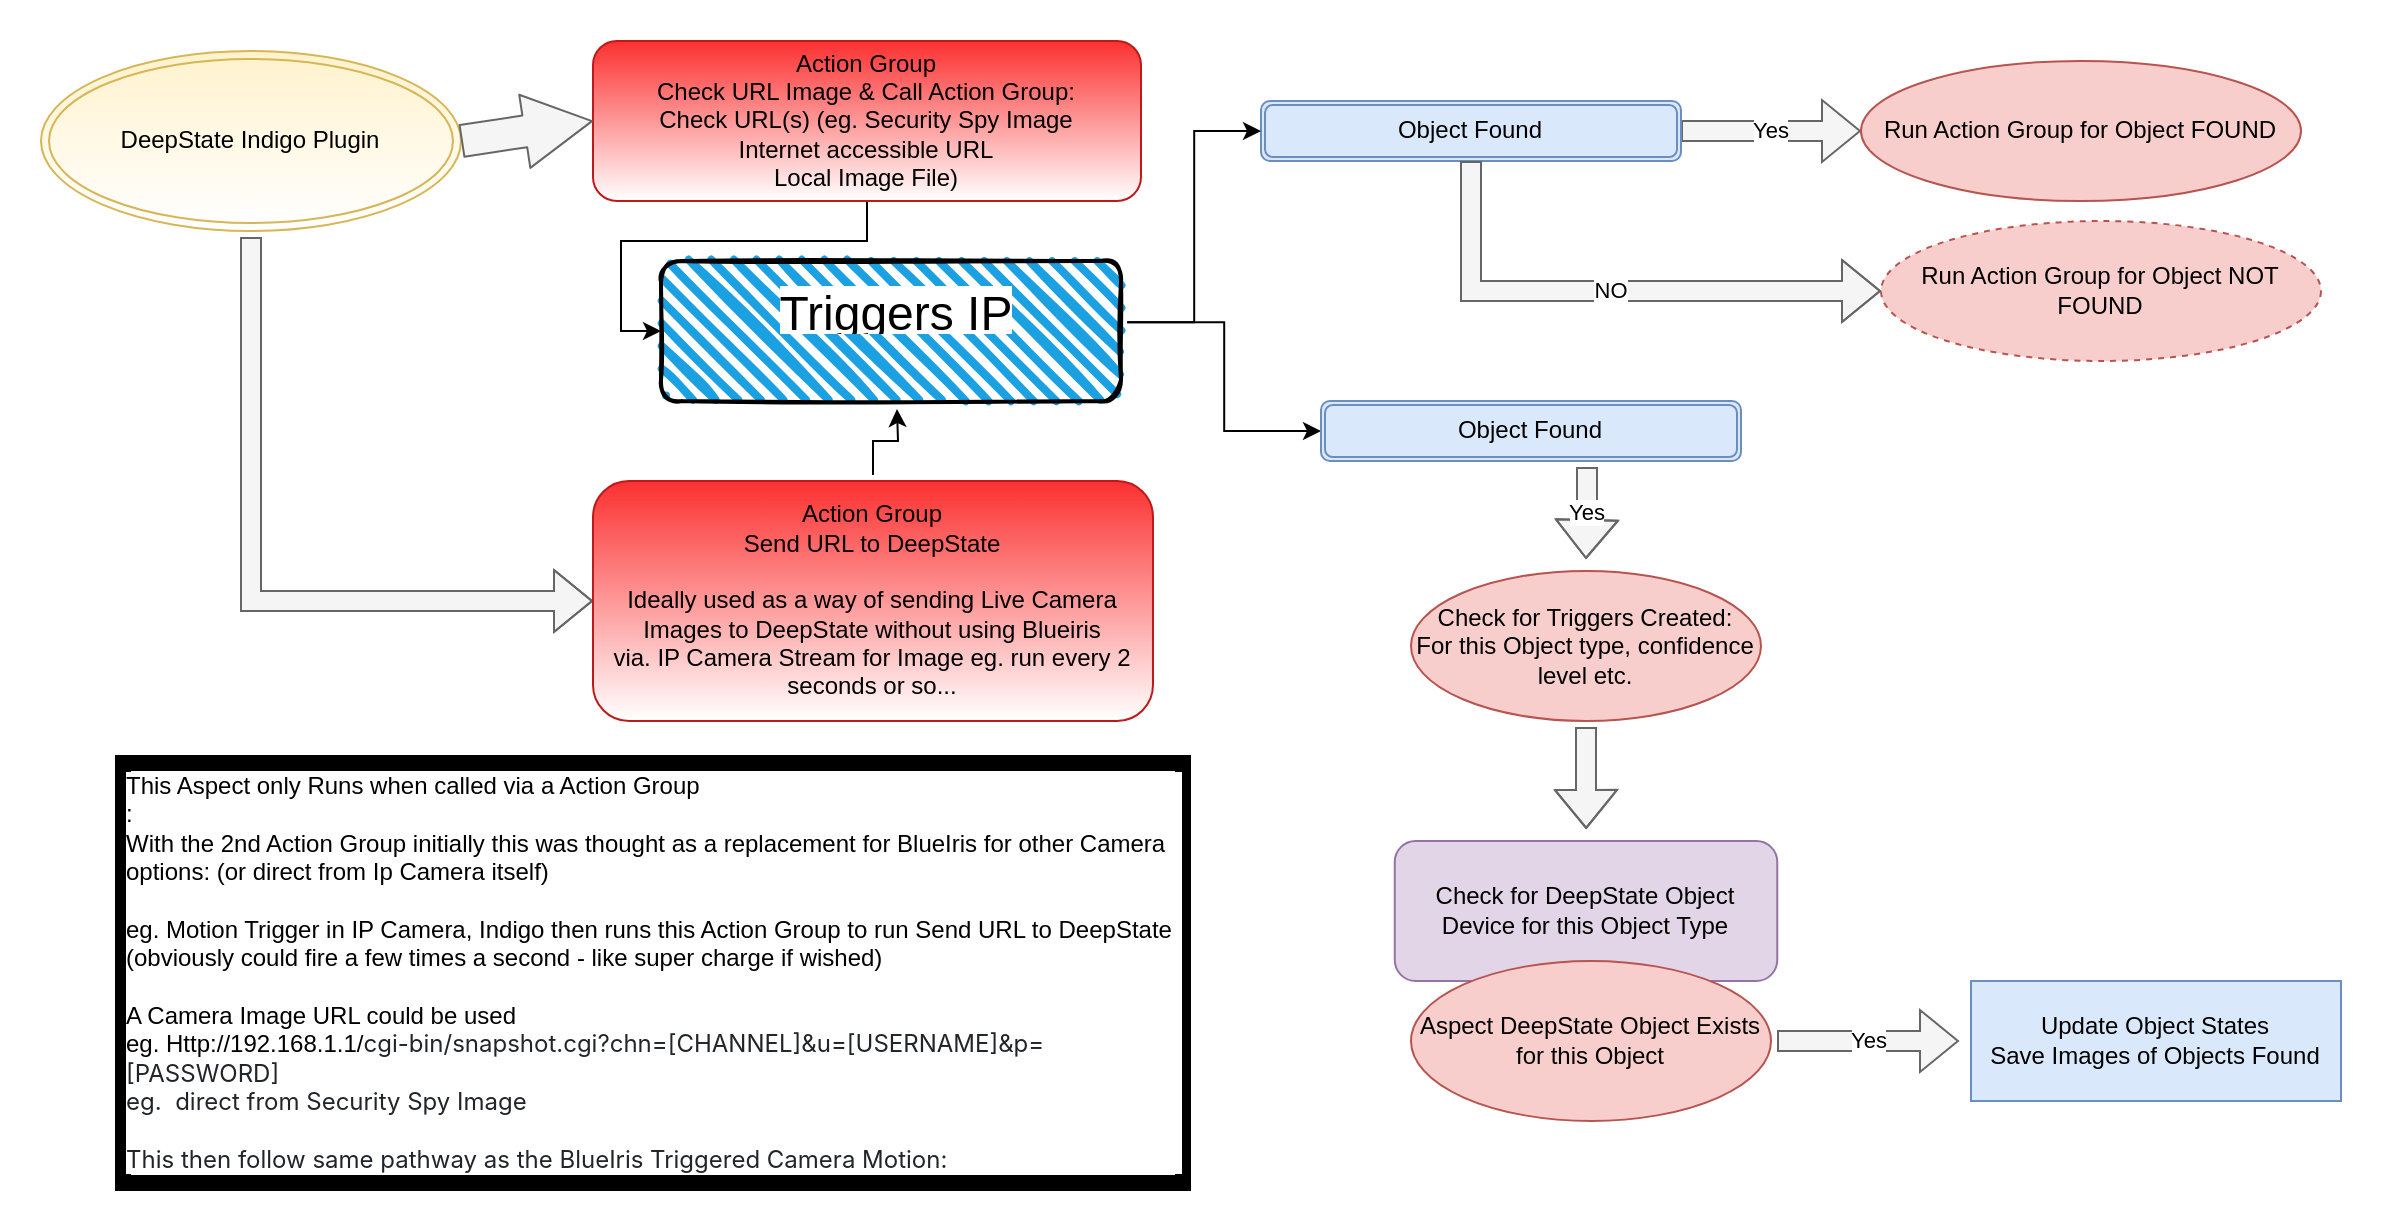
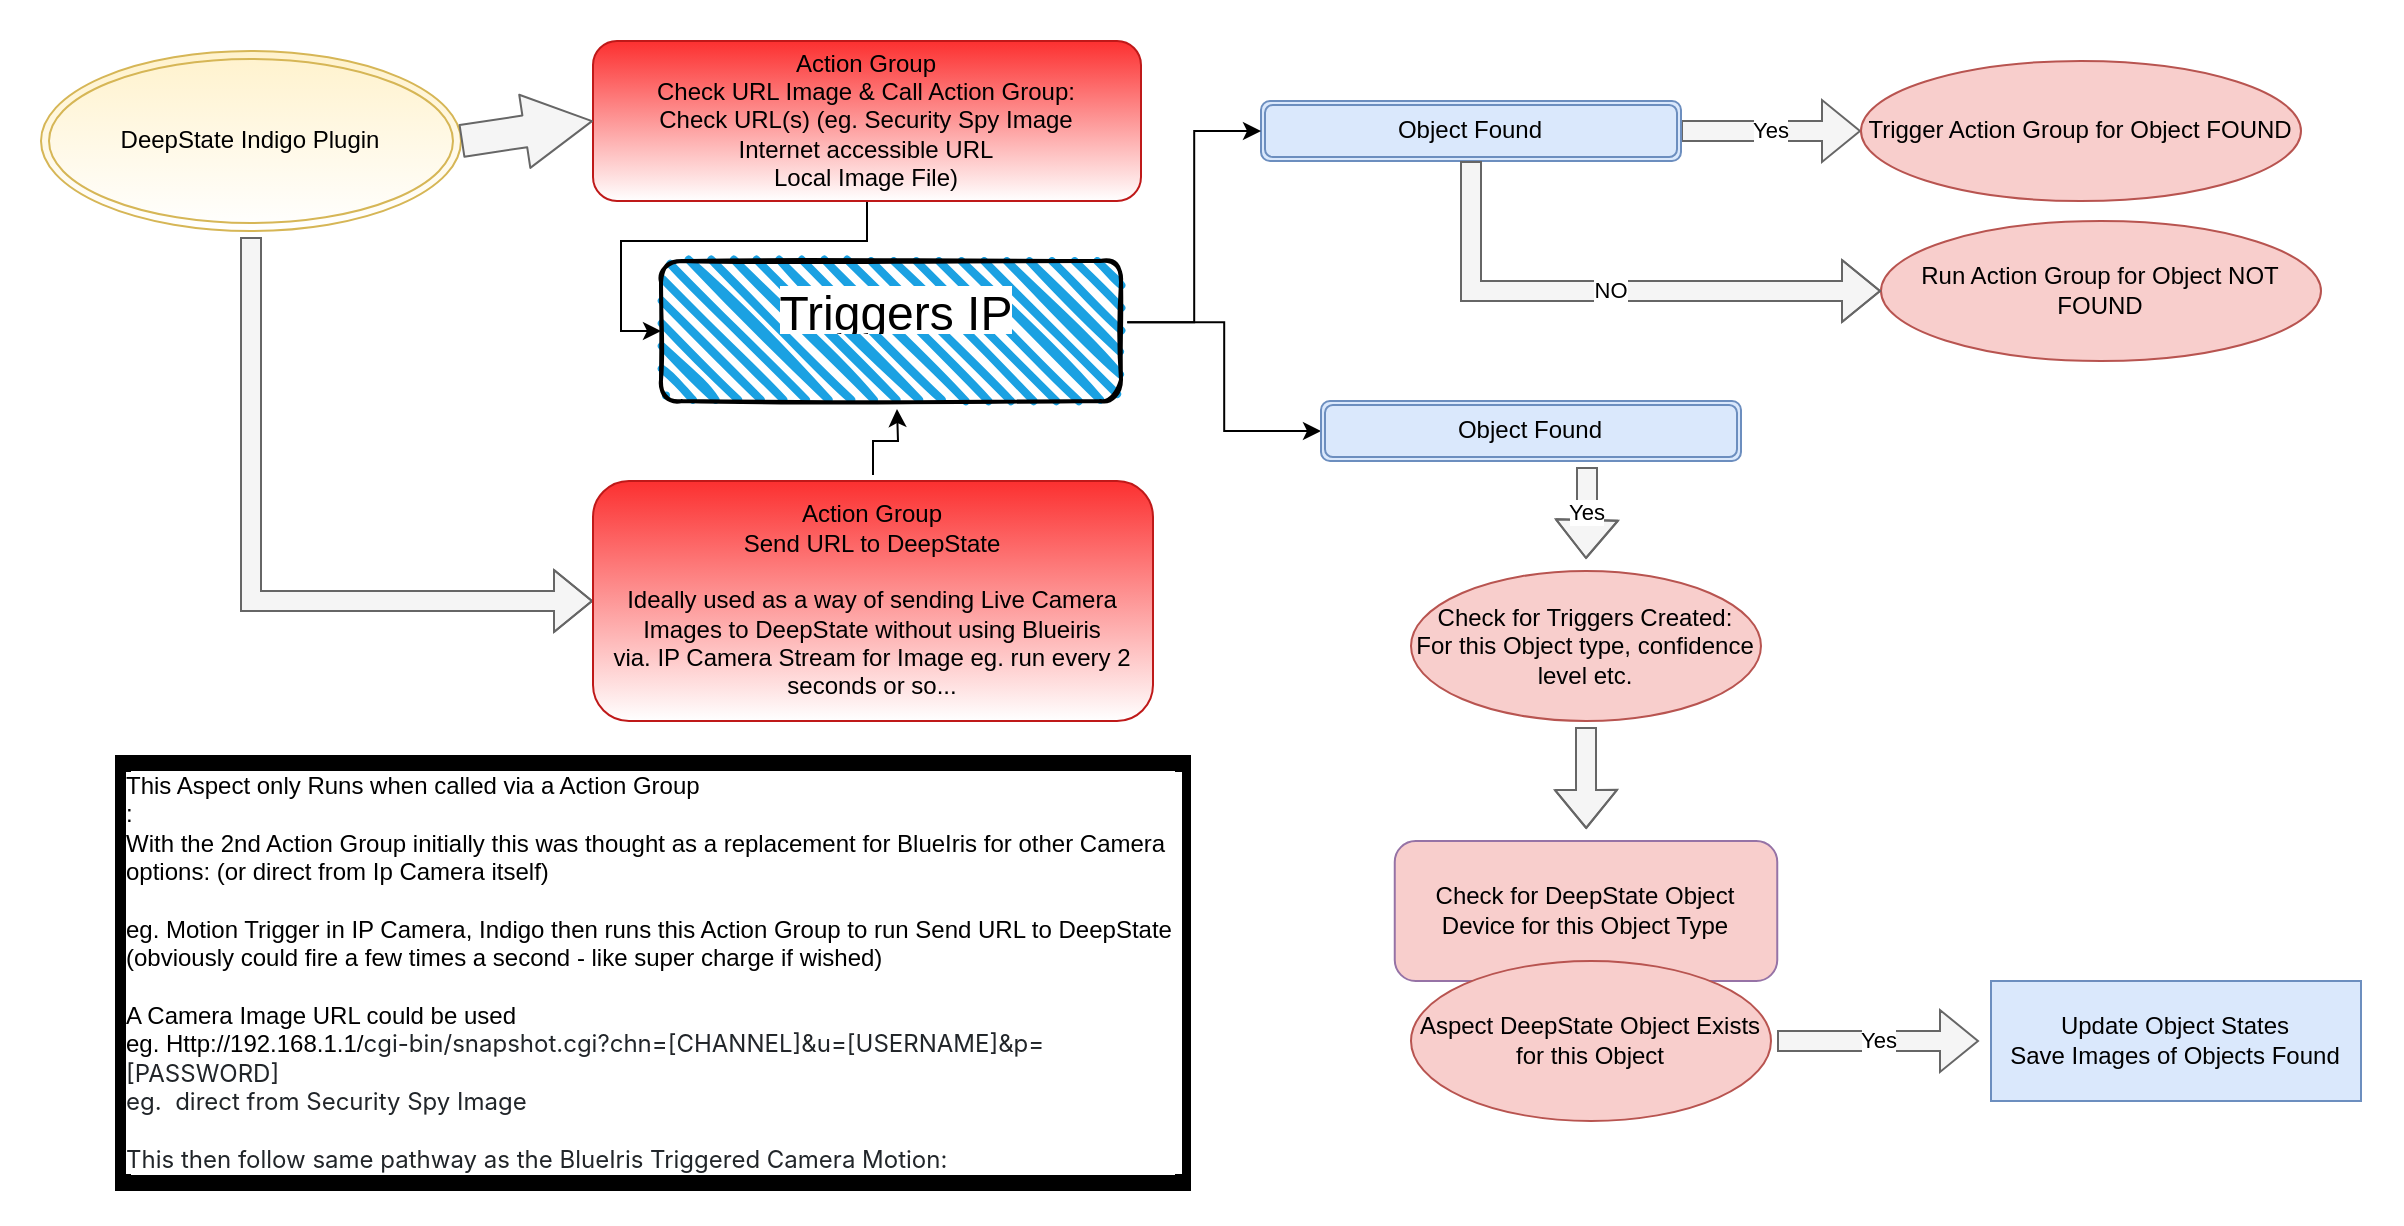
(2081, 131) -> (2081, 131)
(2101, 291) -> (2101, 291)
(1586, 911) -> (1586, 911)
(2156, 1041) -> (2176, 1041)
